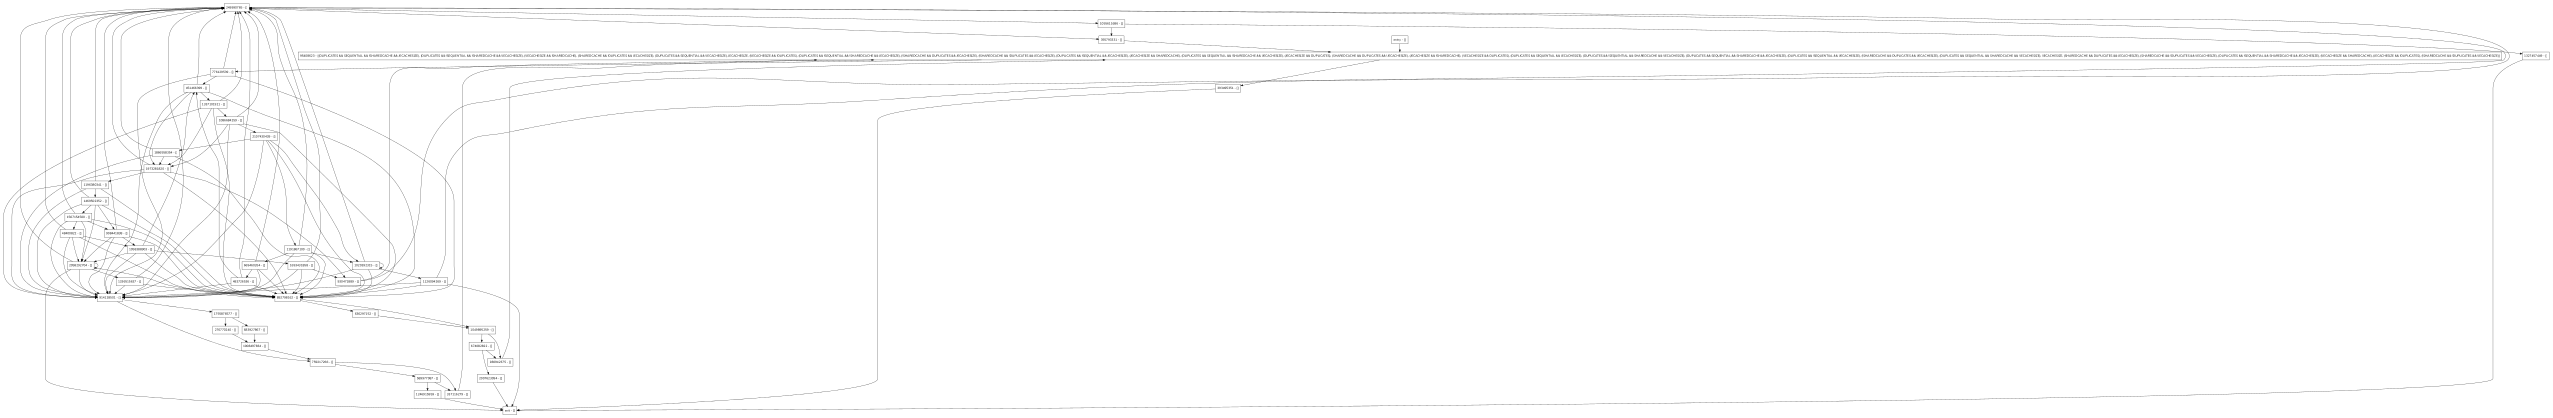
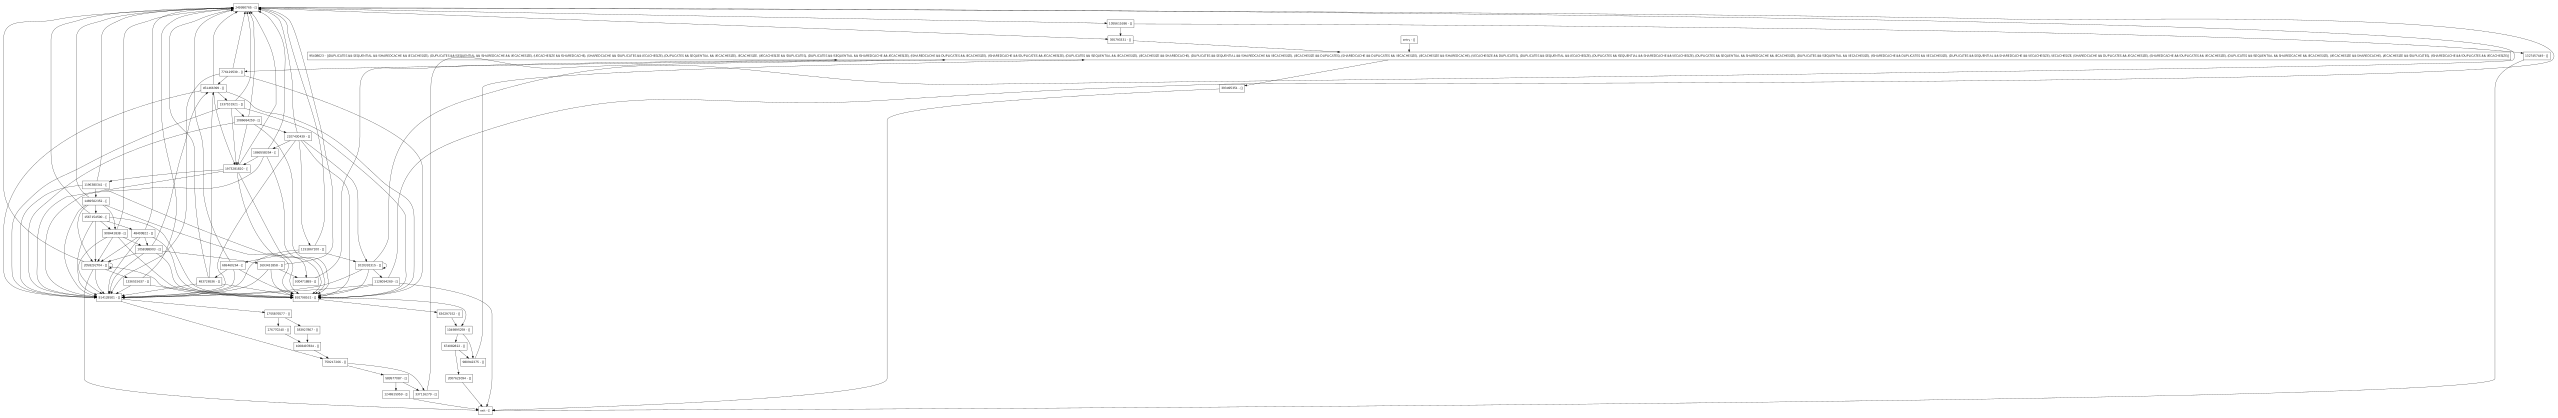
(2391, 64) -> (290, 65)
(323, 275) -> none
